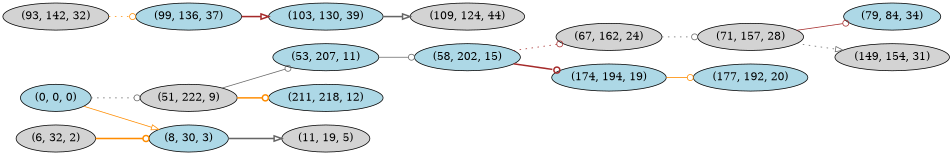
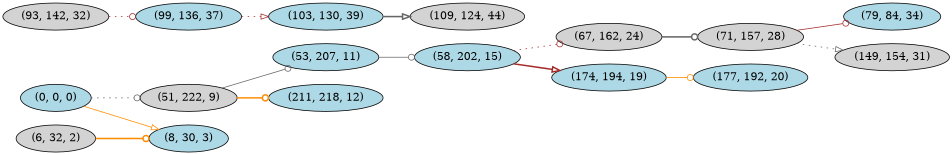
(119, 17) -> (119, 17)
(251, 17) -> (251, 17)
(677, 37) -> (677, 37)
(533, 67) -> (533, 67)
(326, 139) -> none
